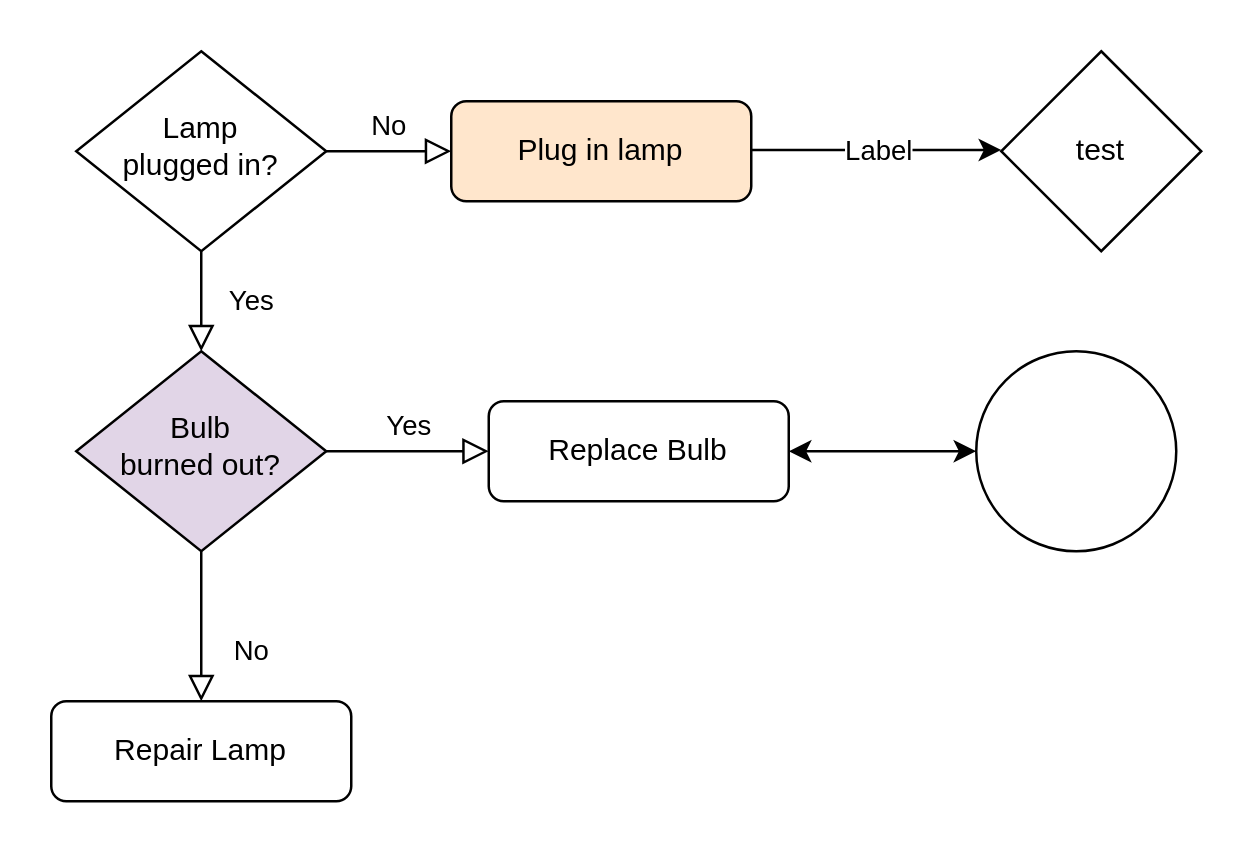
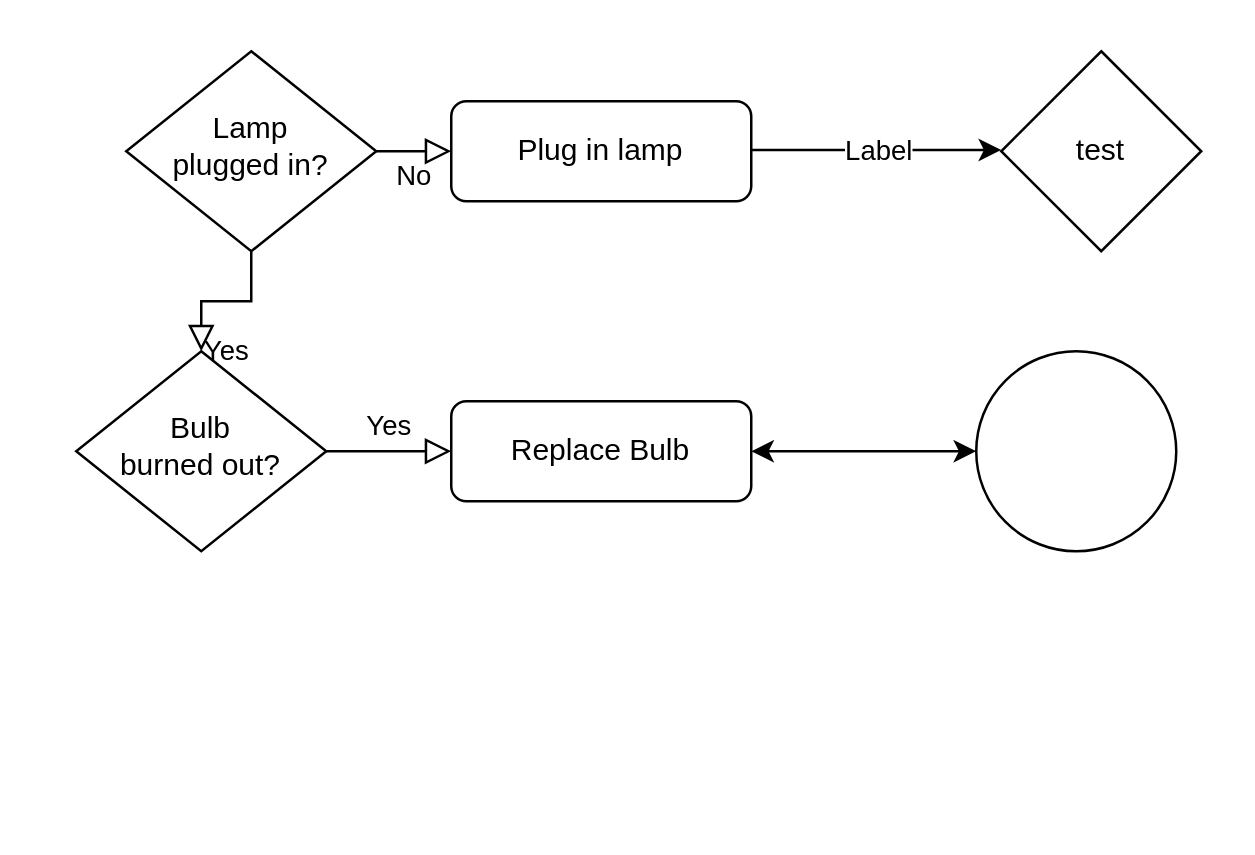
(201, 151) -> (251, 151)
(601, 151) -> (601, 151)
(201, 451) -> (201, 451)
(639, 451) -> (601, 451)
(201, 614) -> none
(201, 751) -> none
